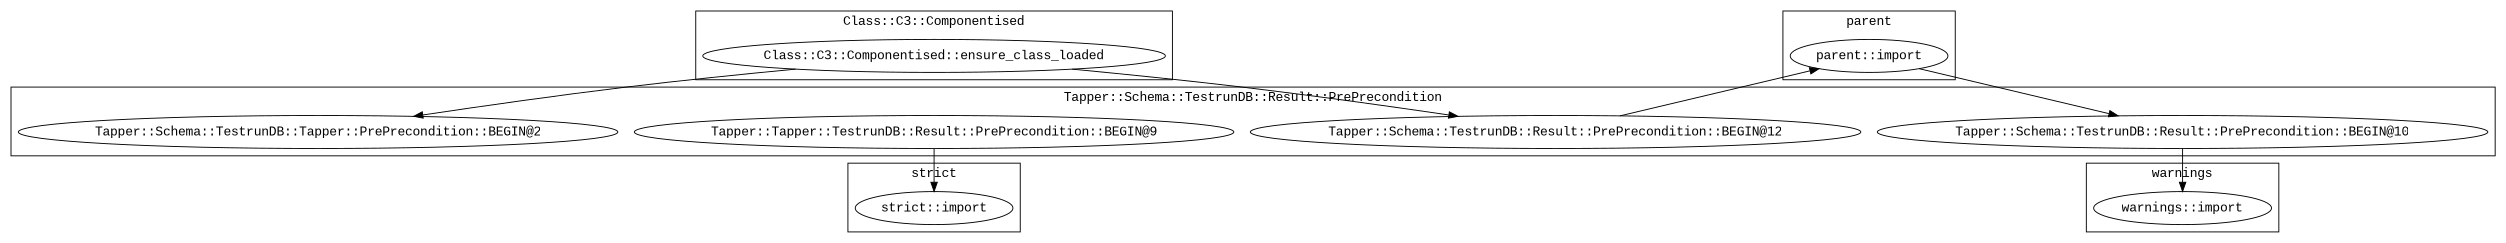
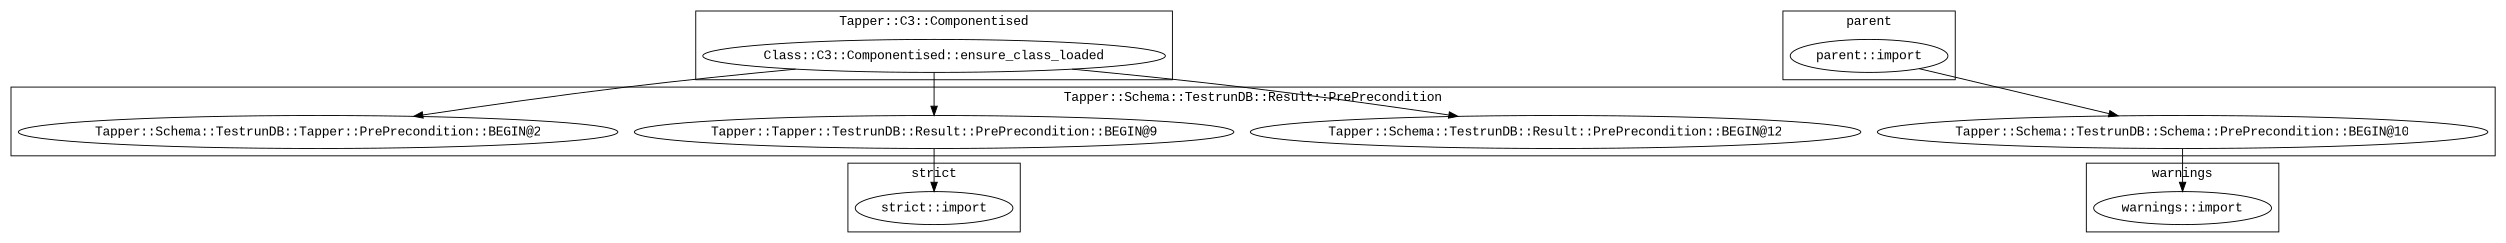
(934, 22) -> (934, 22)
none -> (934, 93)
(1715, 93) -> none
(2183, 132) -> (2183, 132)
